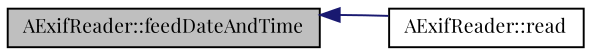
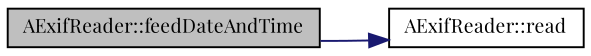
(364, 15) -> (345, 41)
